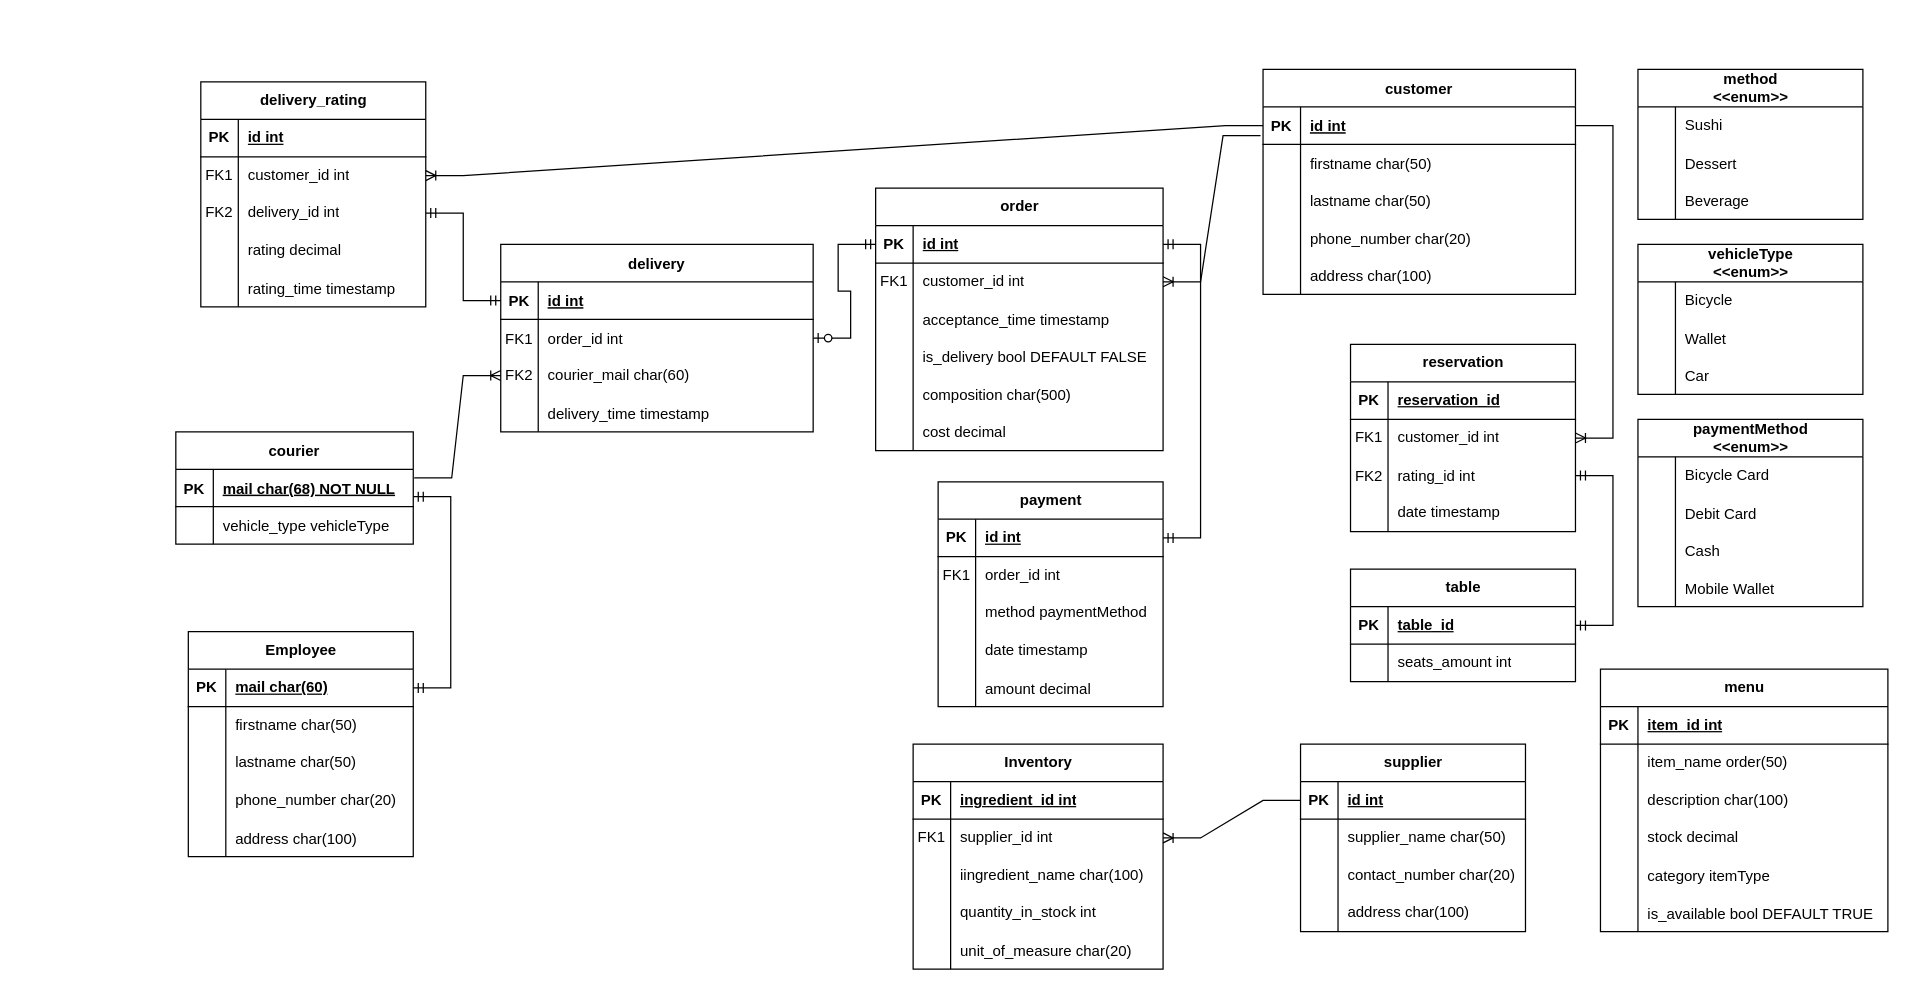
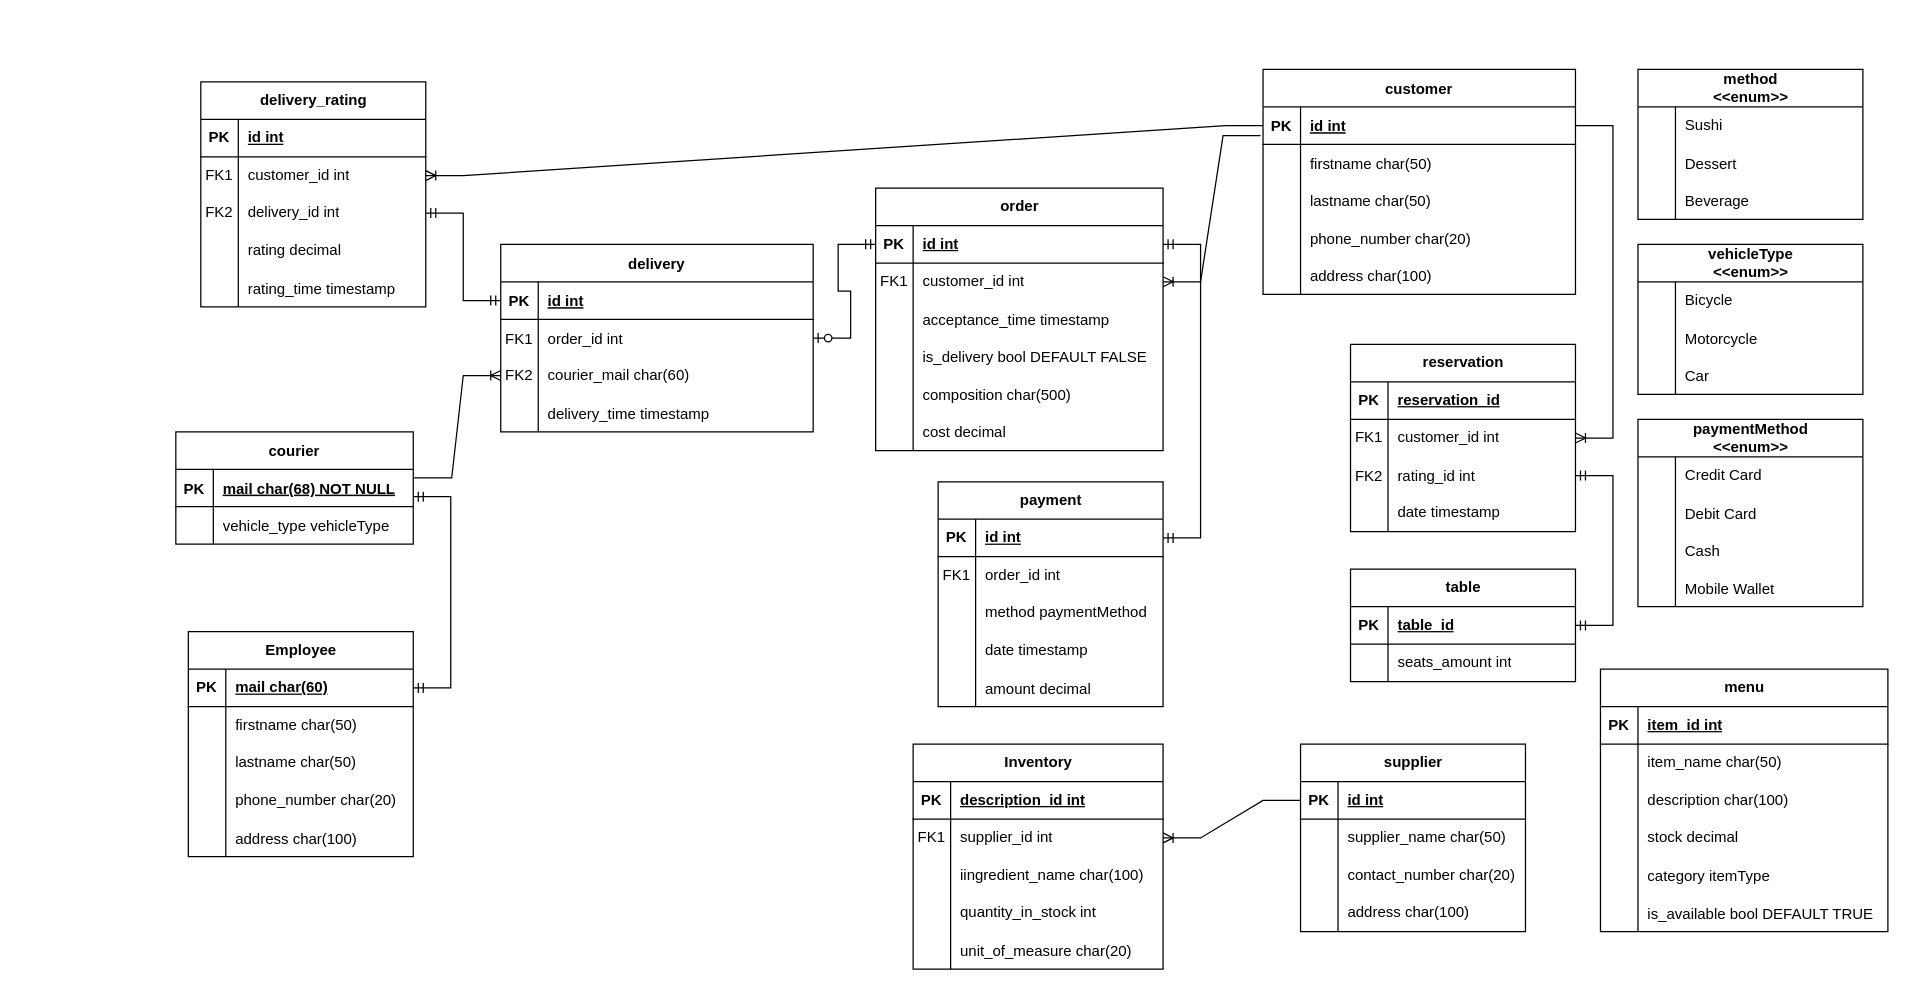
(1706, 339) -> (1725, 339)
(1730, 476) -> (1728, 476)
(1724, 763) -> (1720, 763)
(1022, 801) -> (1026, 801)
